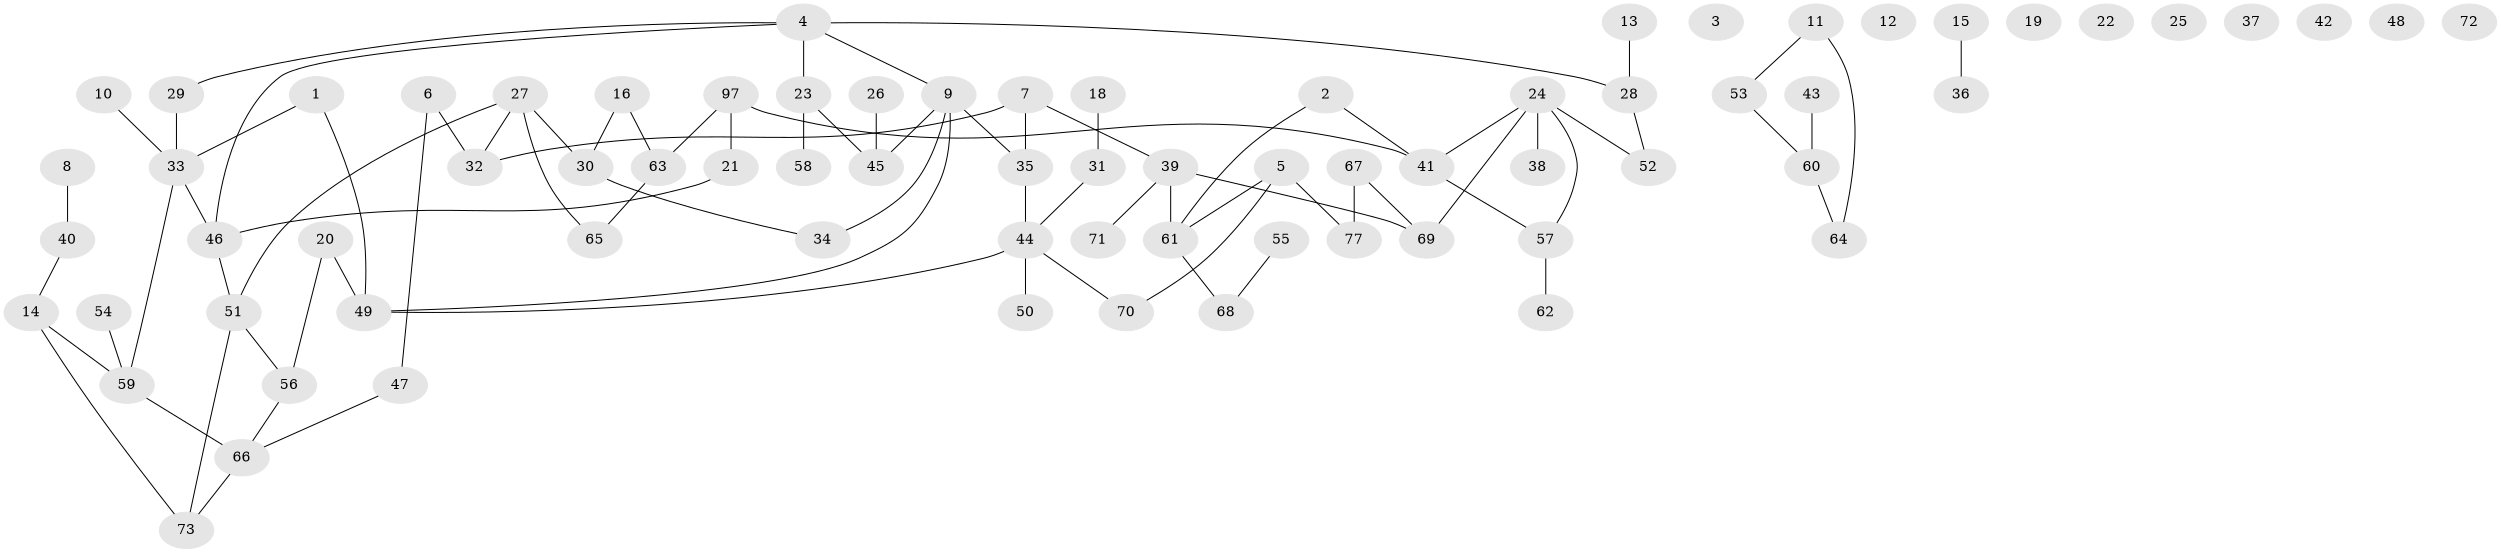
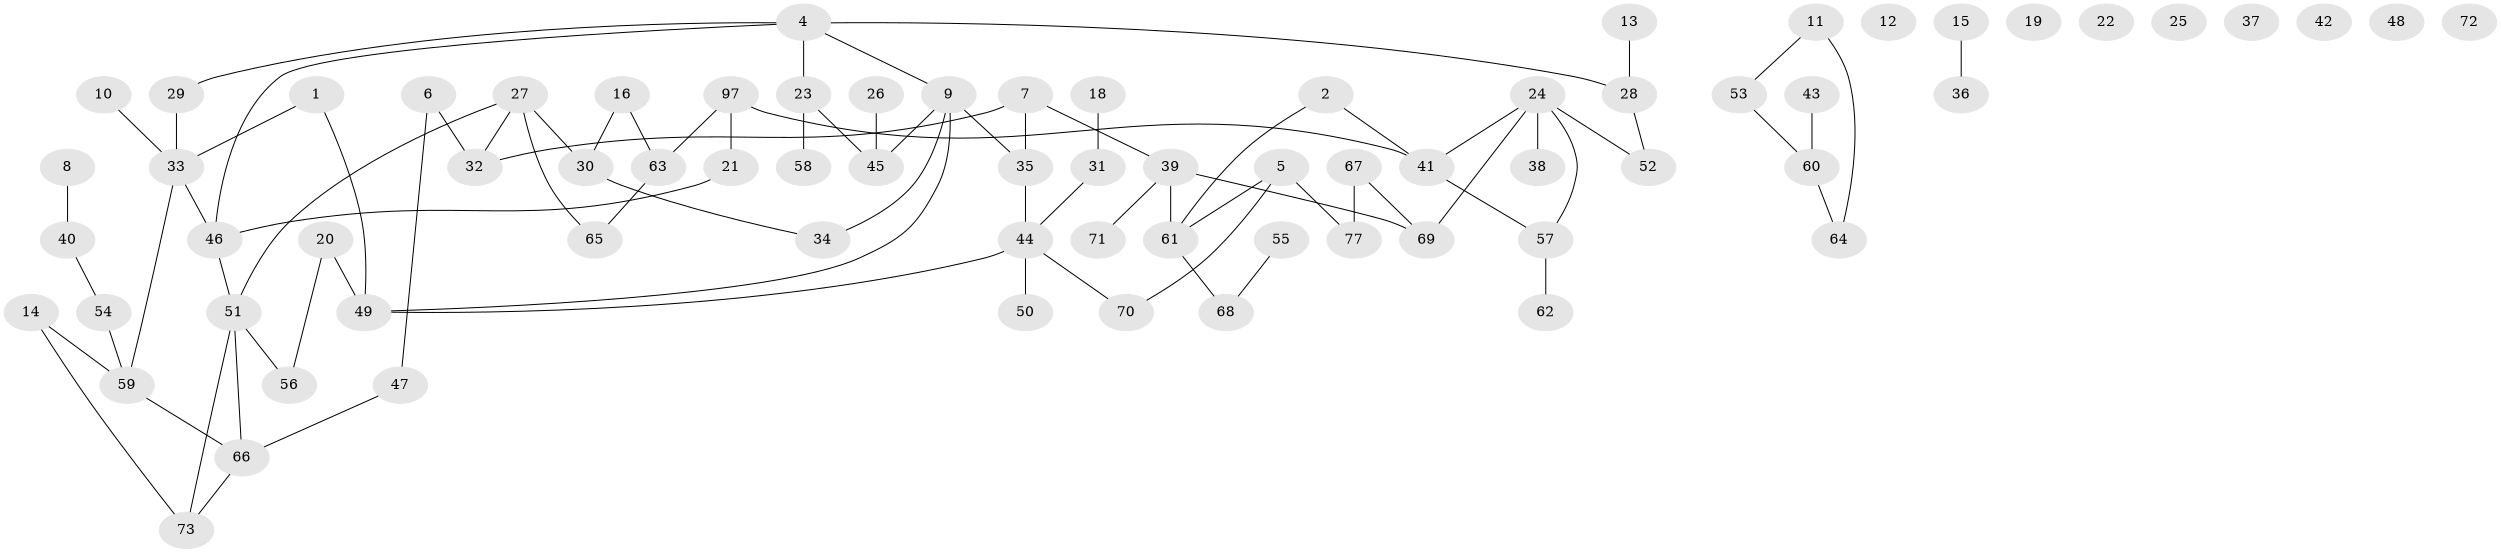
(1716, 22) -> none
(49, 276) -> (86, 276)
(266, 422) -> (238, 385)
